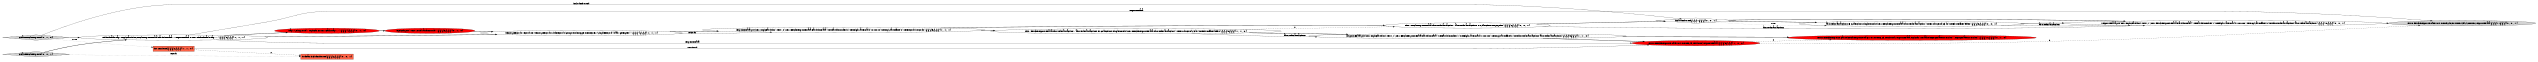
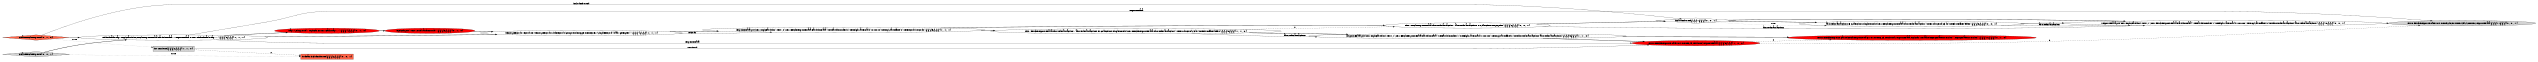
(36, 38) -> (36, 38)
(174, 49) -> (174, 49)
(174, 54) -> (174, 54)
